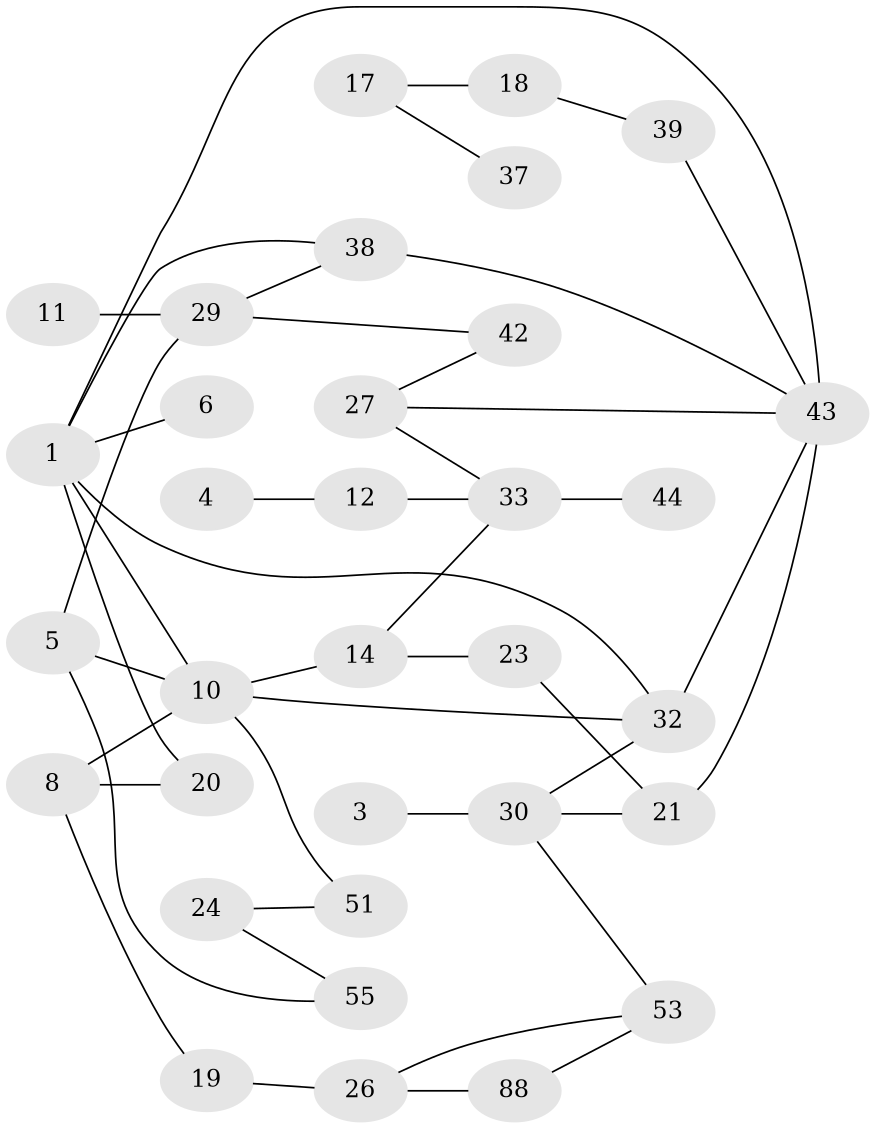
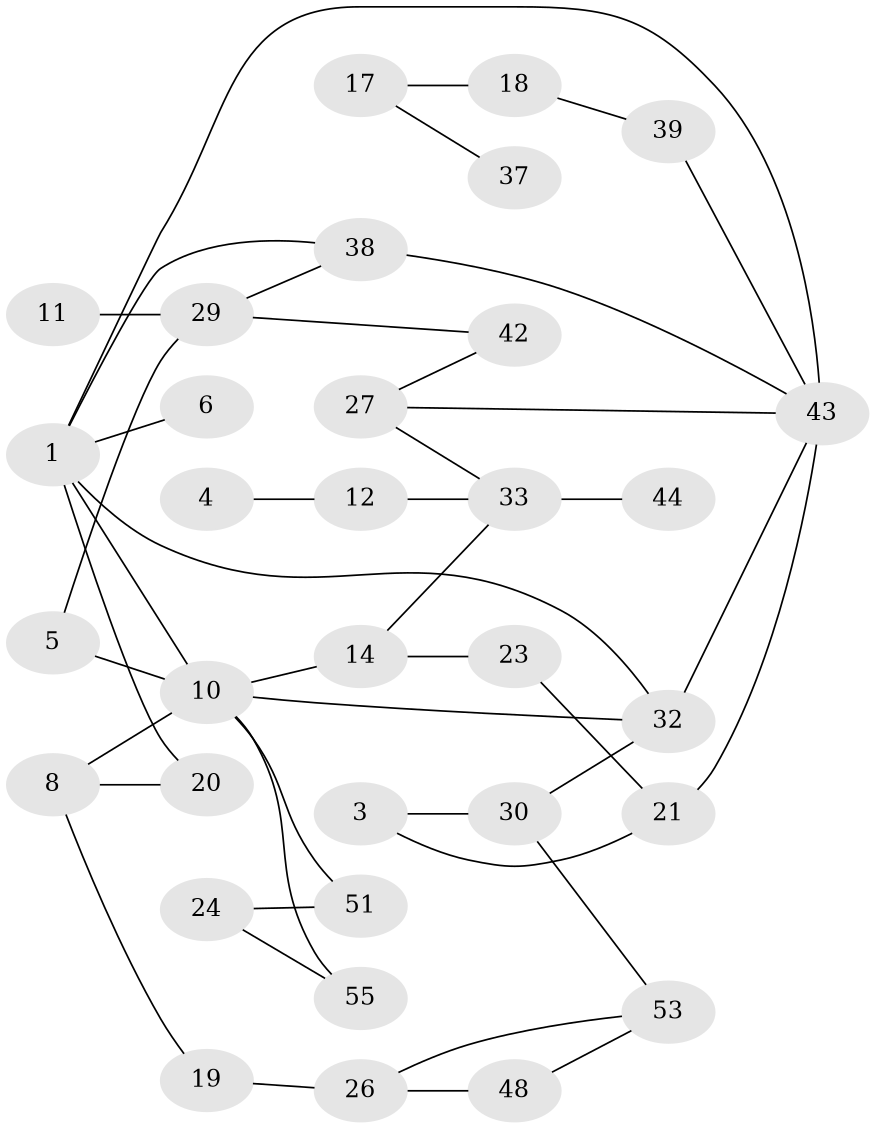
(592, 814) -> (515, 866)
(123, 897) -> (284, 845)
(515, 1091) -> (515, 1091)
